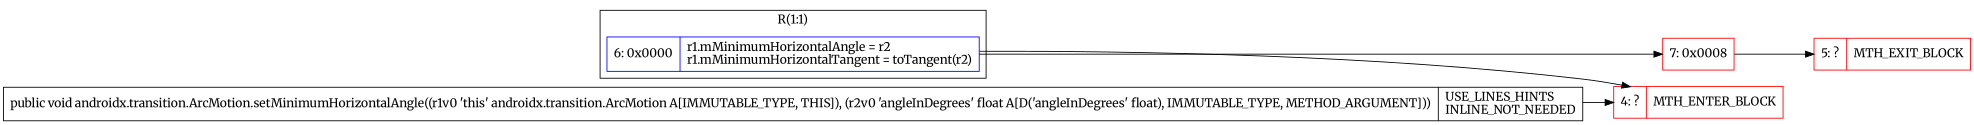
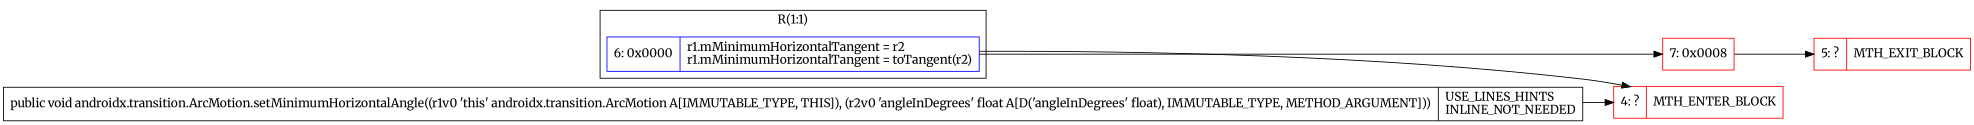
(789, 47) -> (796, 47)
